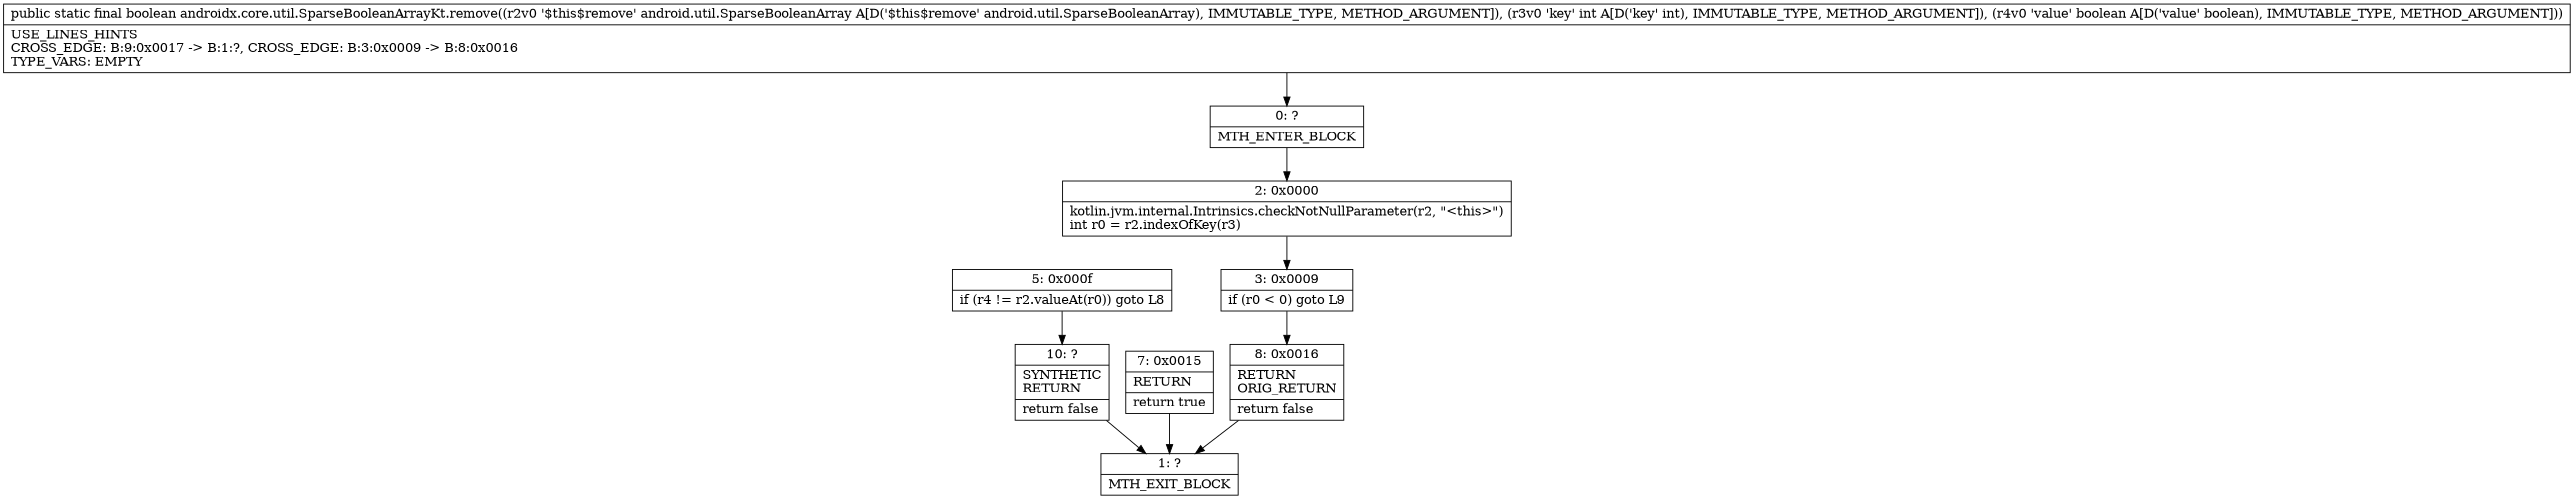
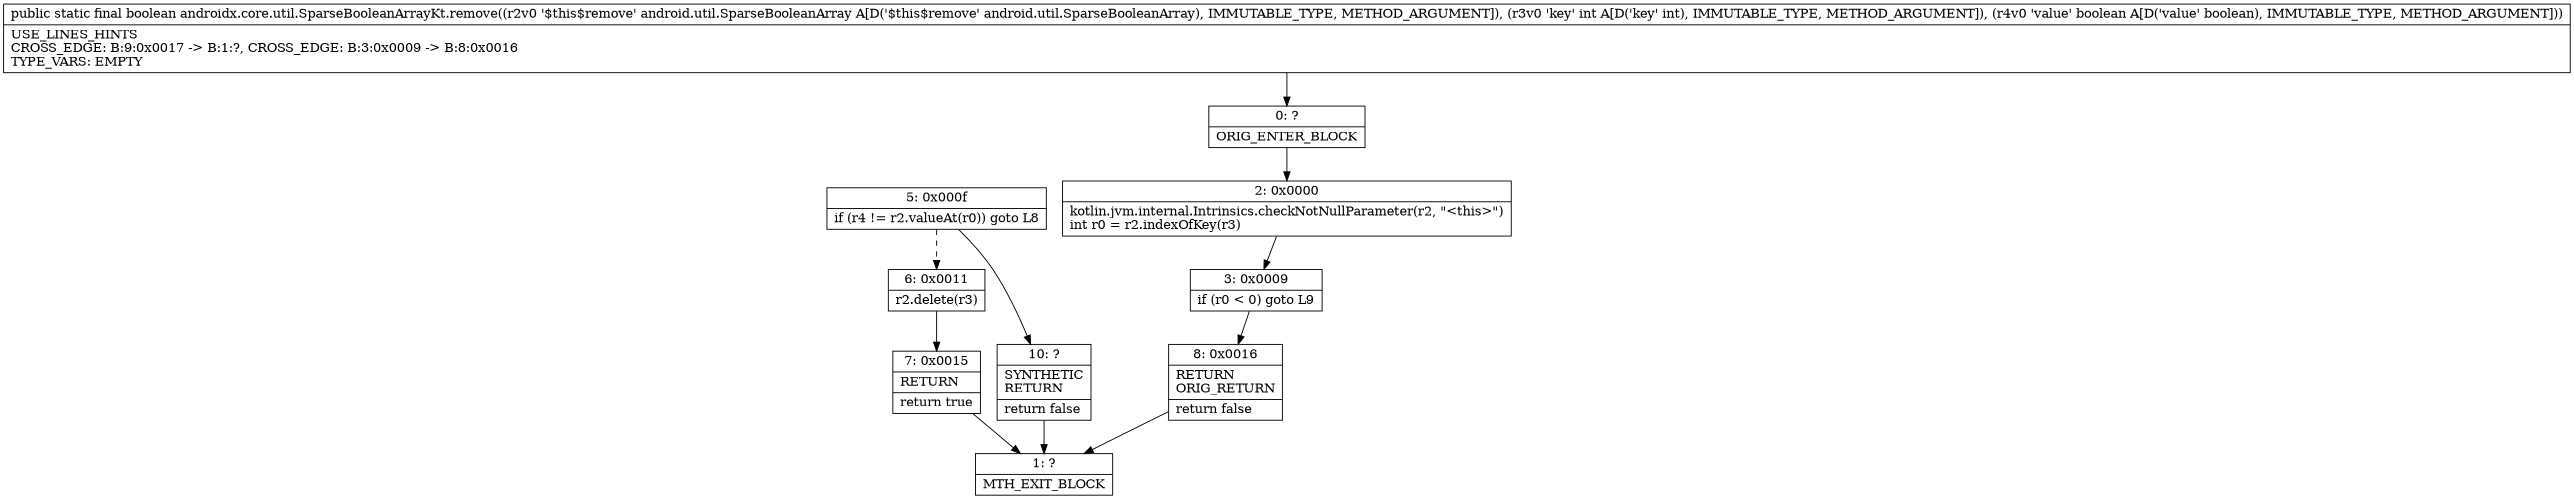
(1287, 137) -> (1287, 137)
none -> (937, 290)
